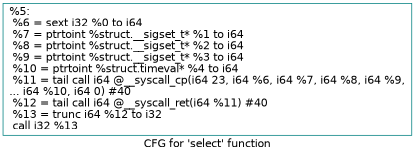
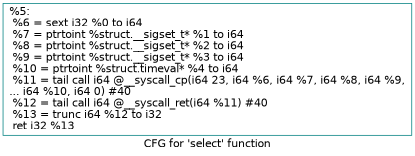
(44, 126) -> (42, 126)
